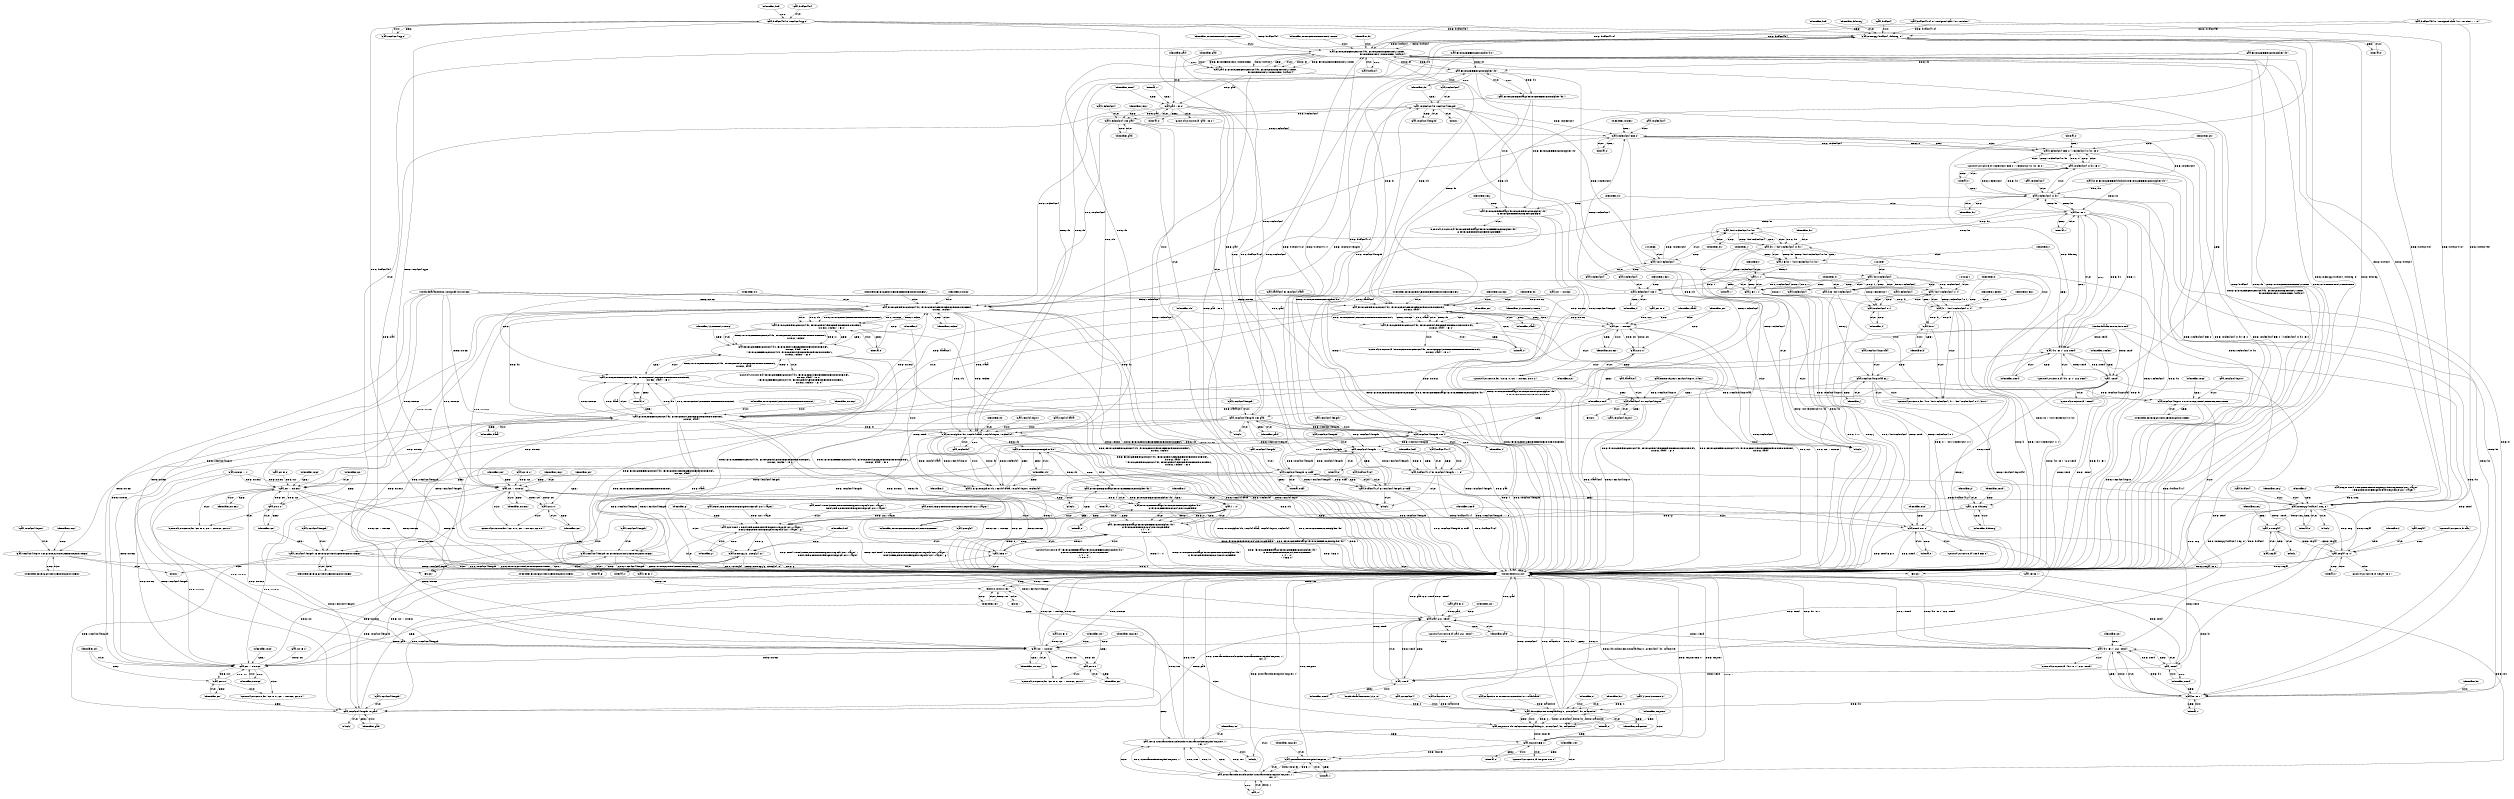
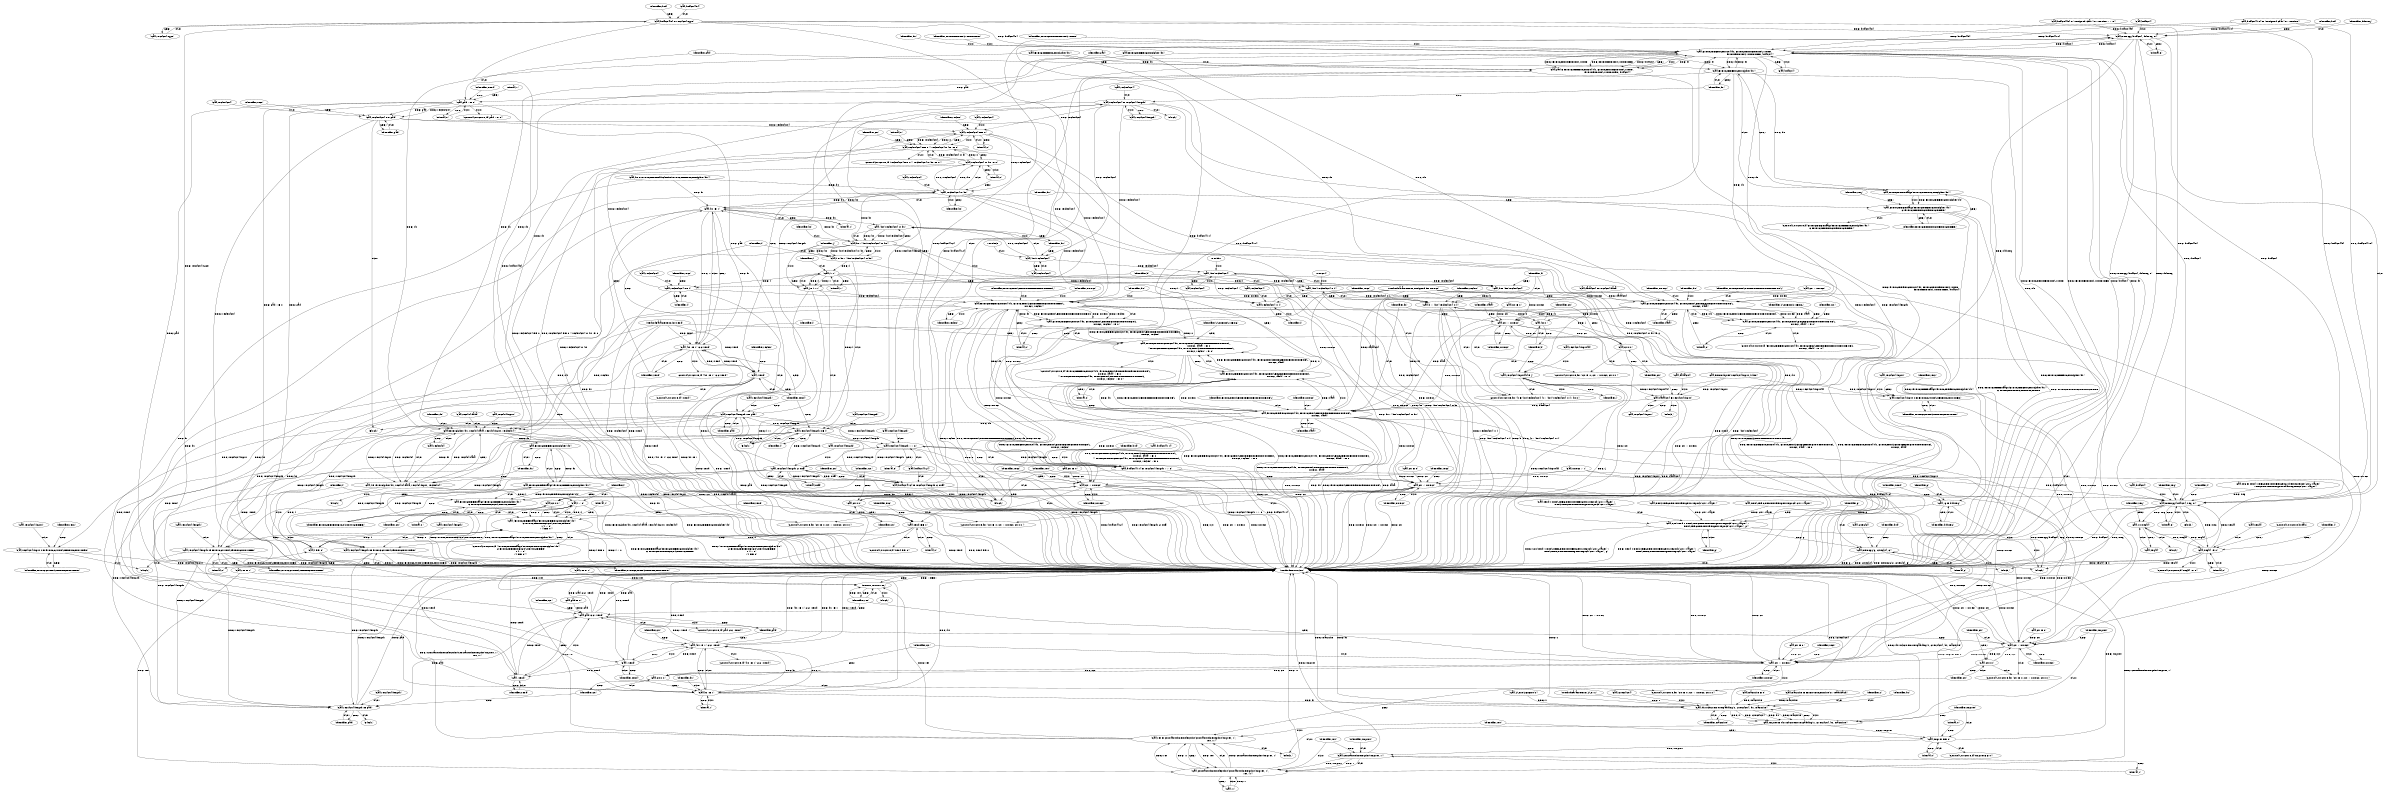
none -> (1930, 227)
